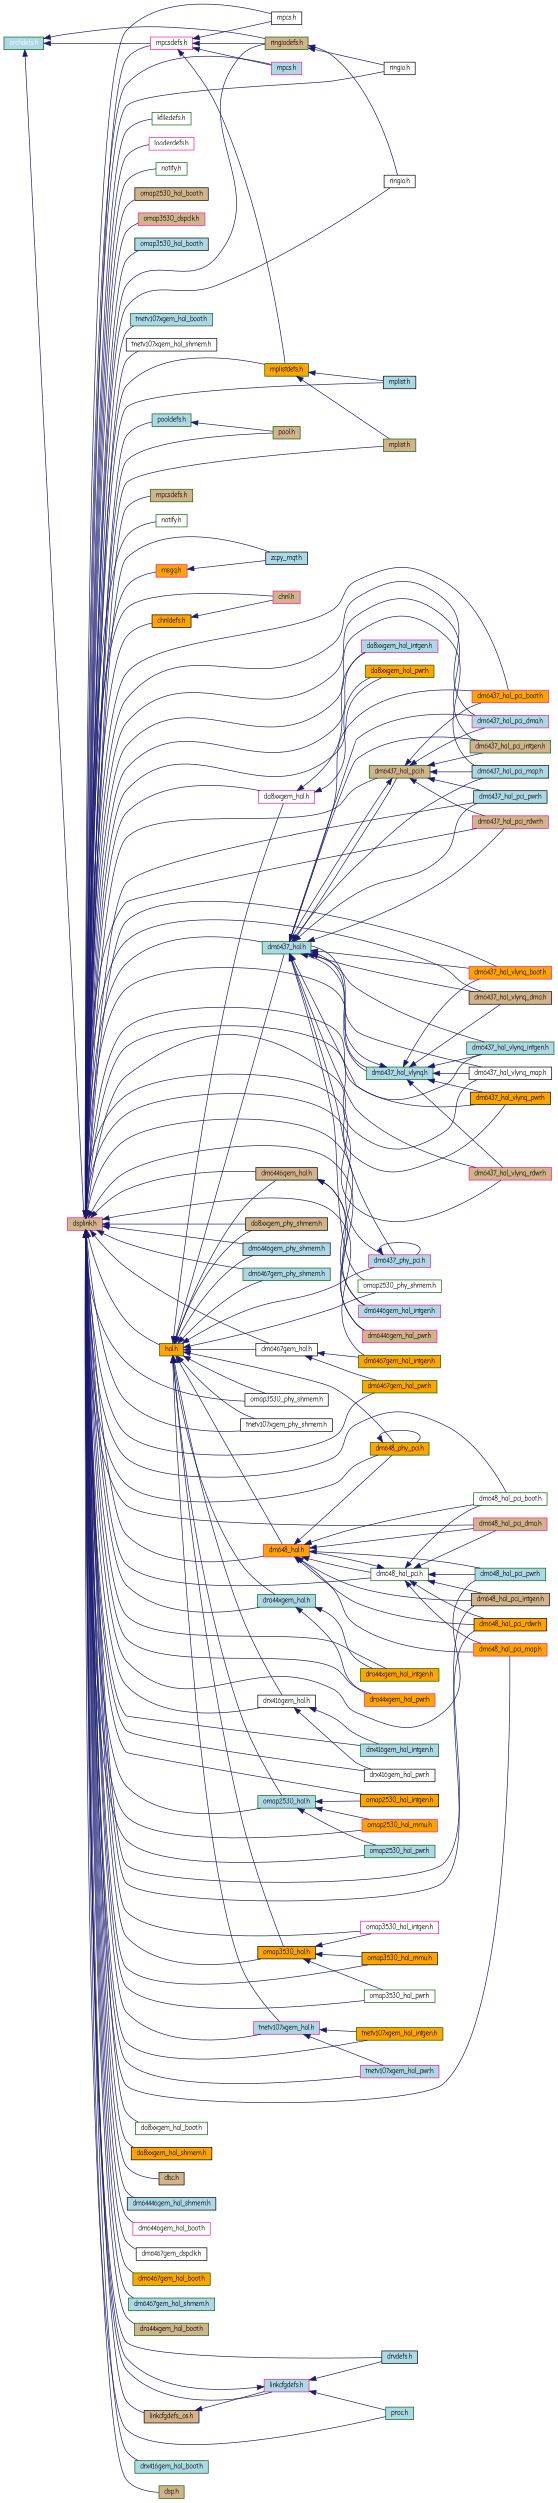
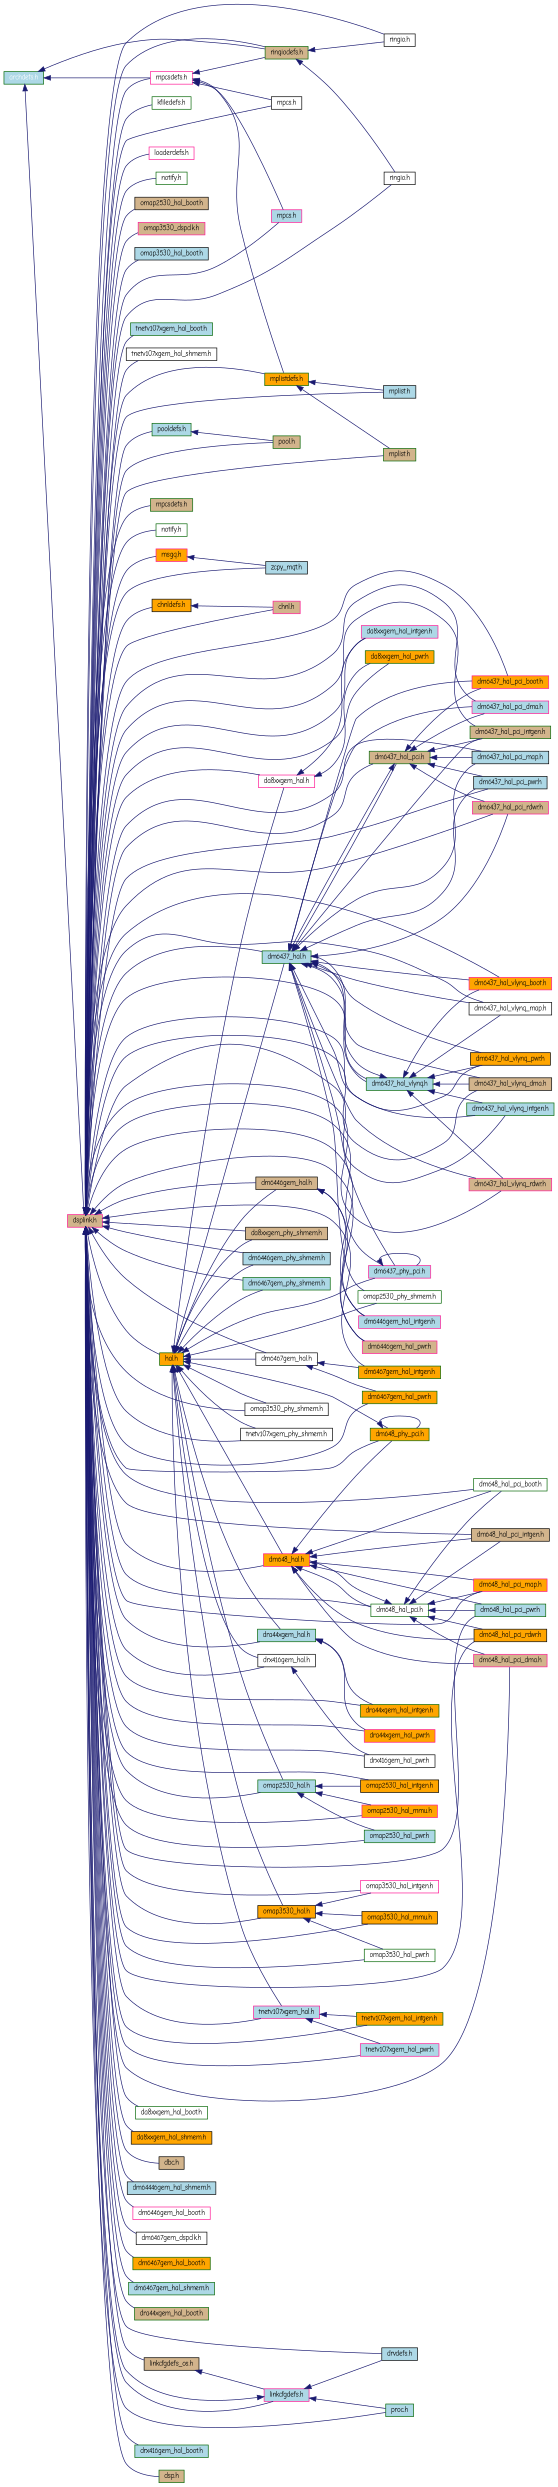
(400, 1750) -> none
